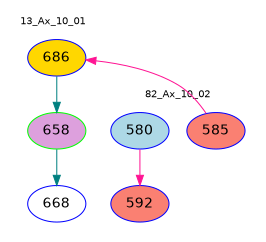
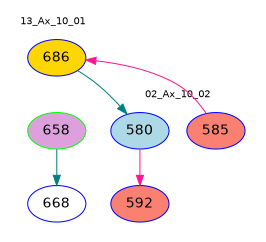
(57, 89) -> (109, 95)
(178, 95) -> (178, 95)
